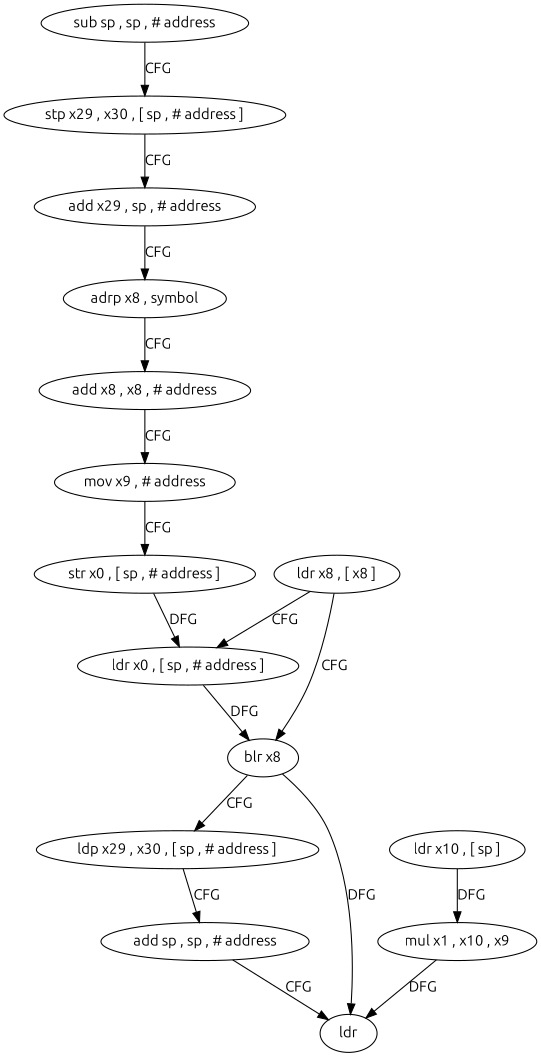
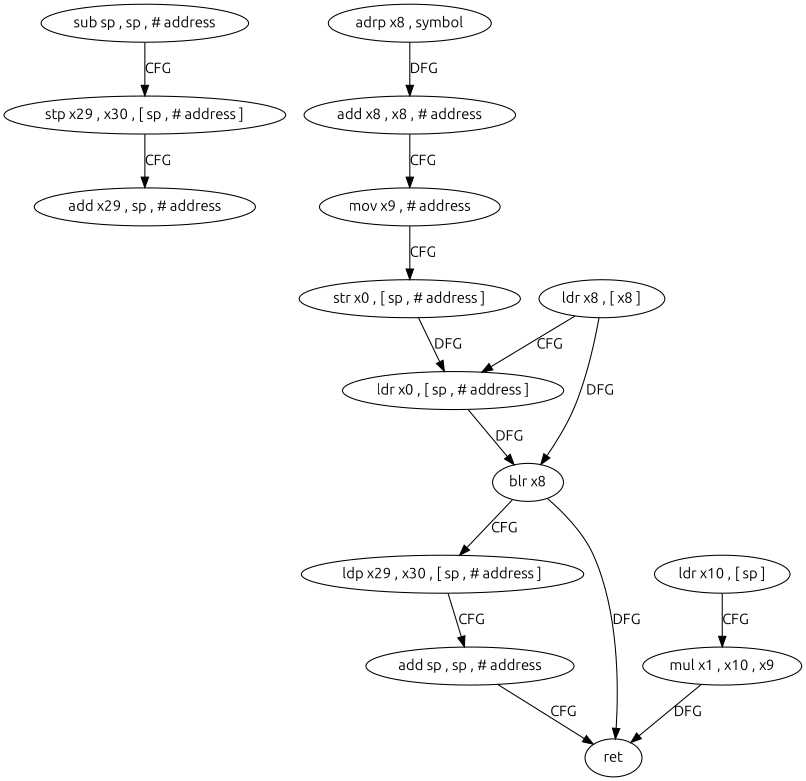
(145, 248) -> none
(158, 345) -> (424, 69)
(334, 666) -> (600, 391)
(472, 896) -> (735, 620)
(349, 1033) -> (614, 758)
